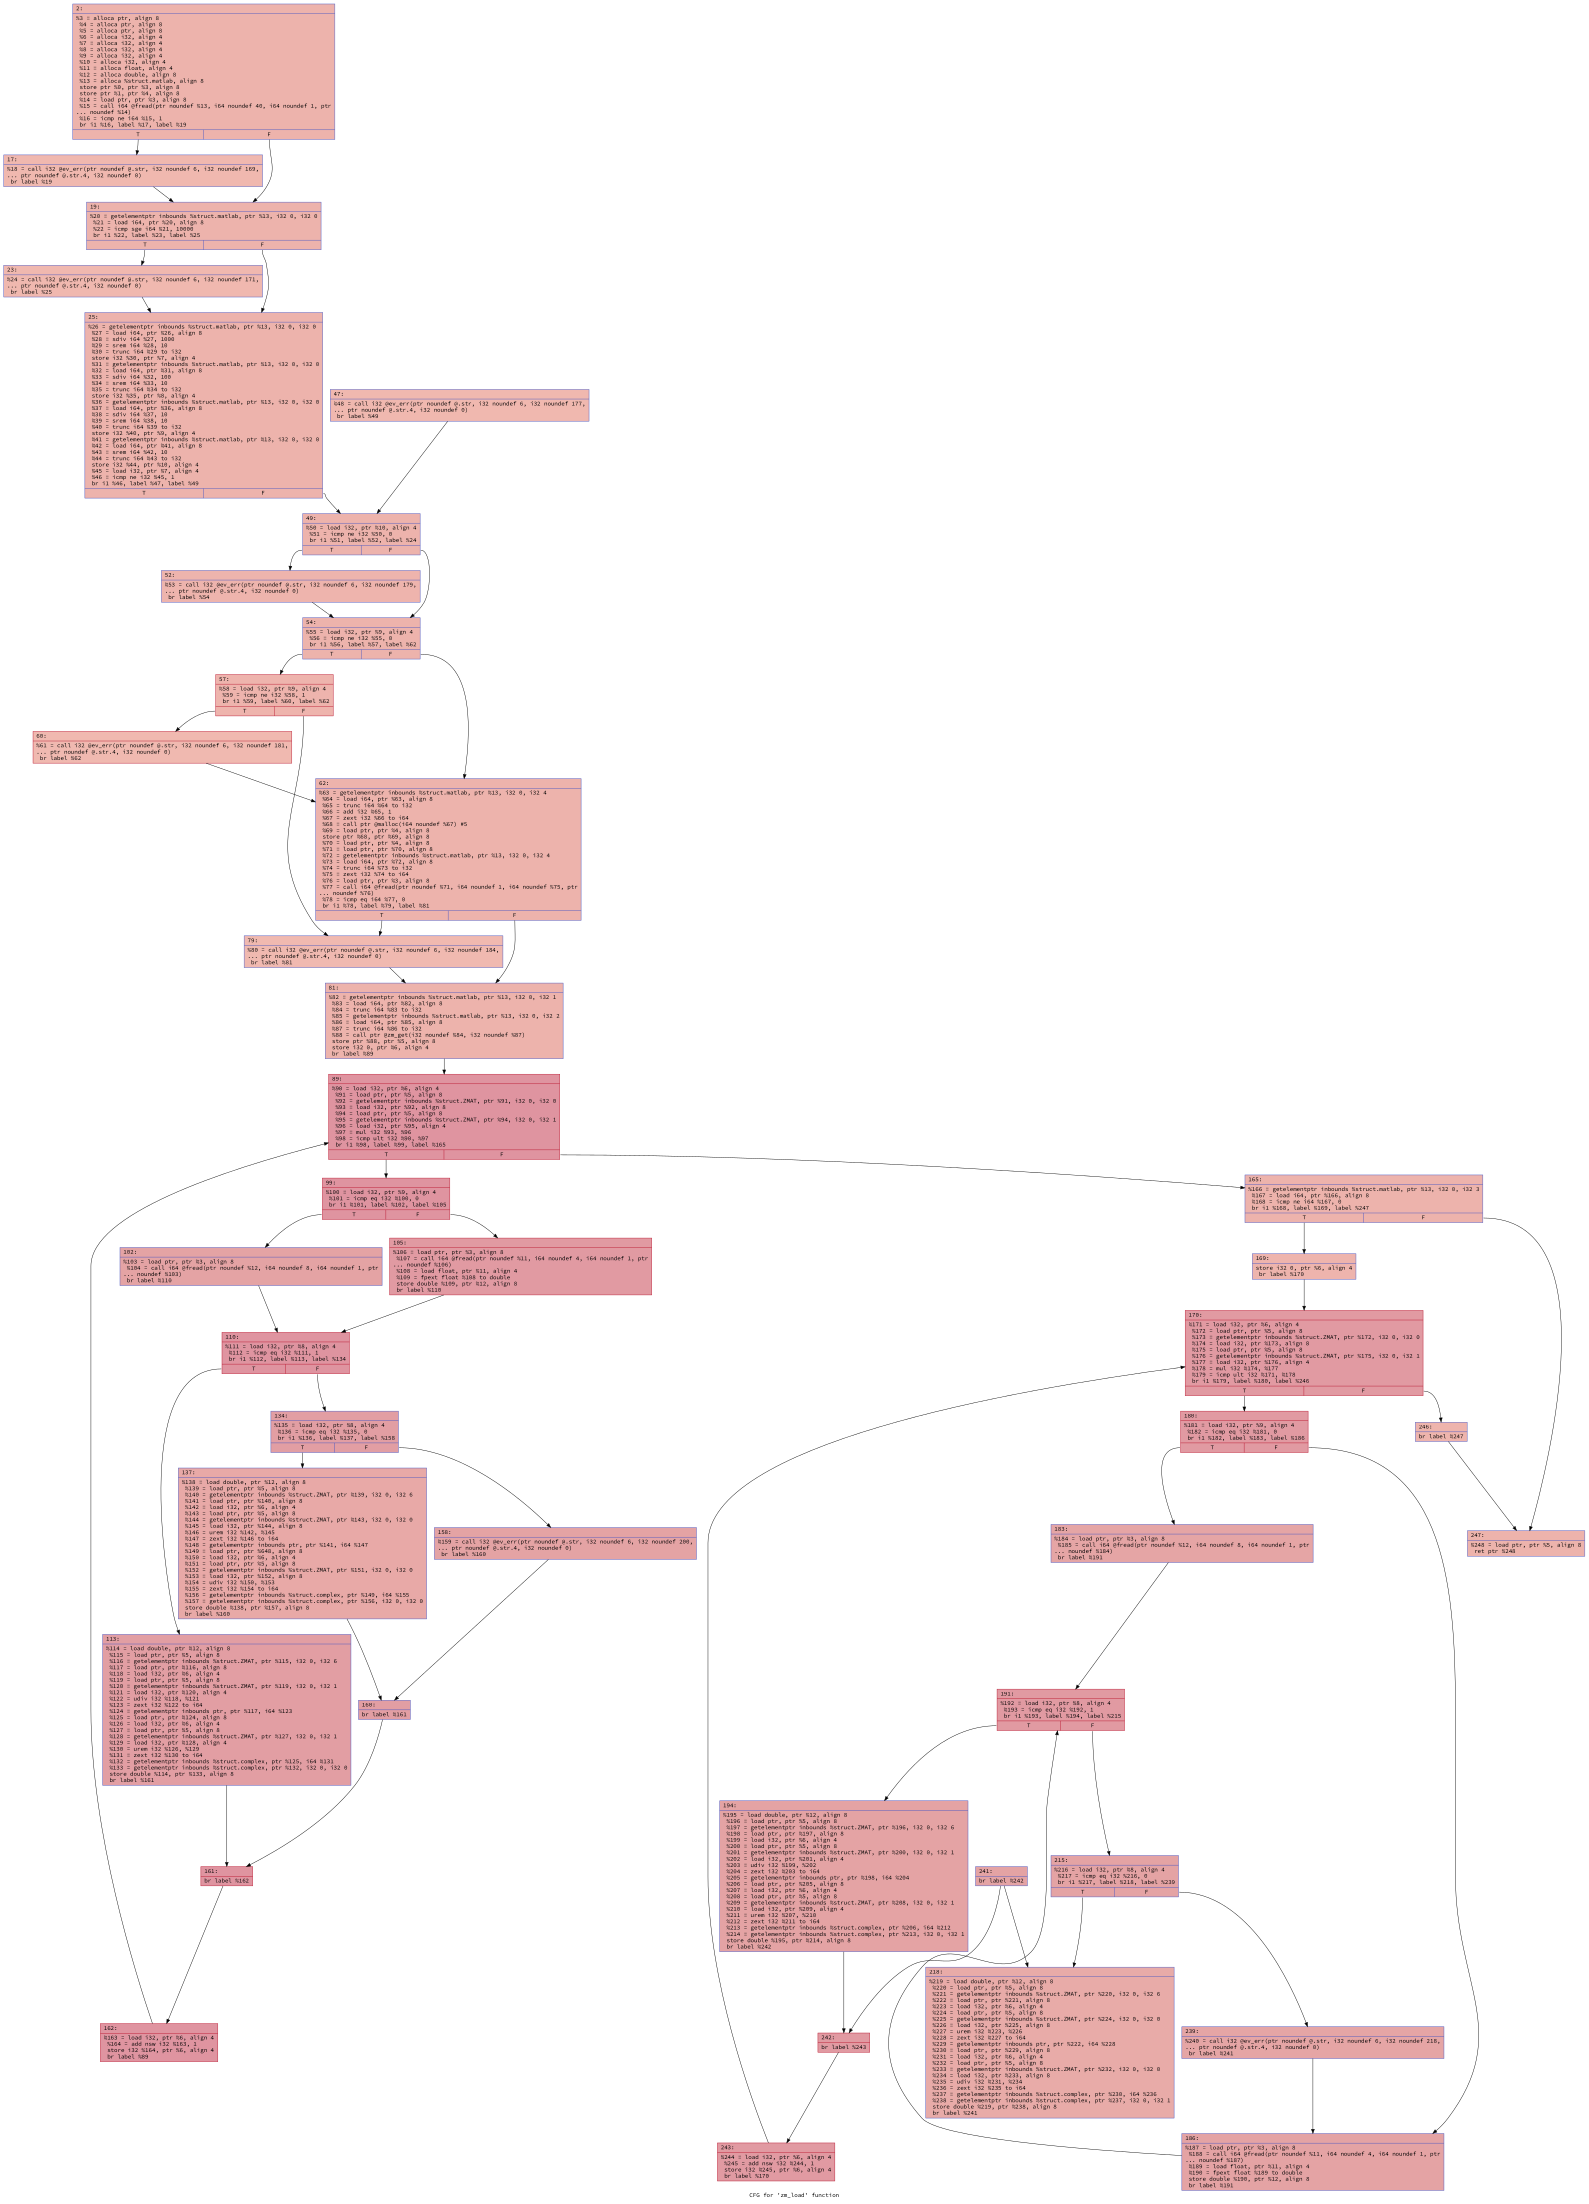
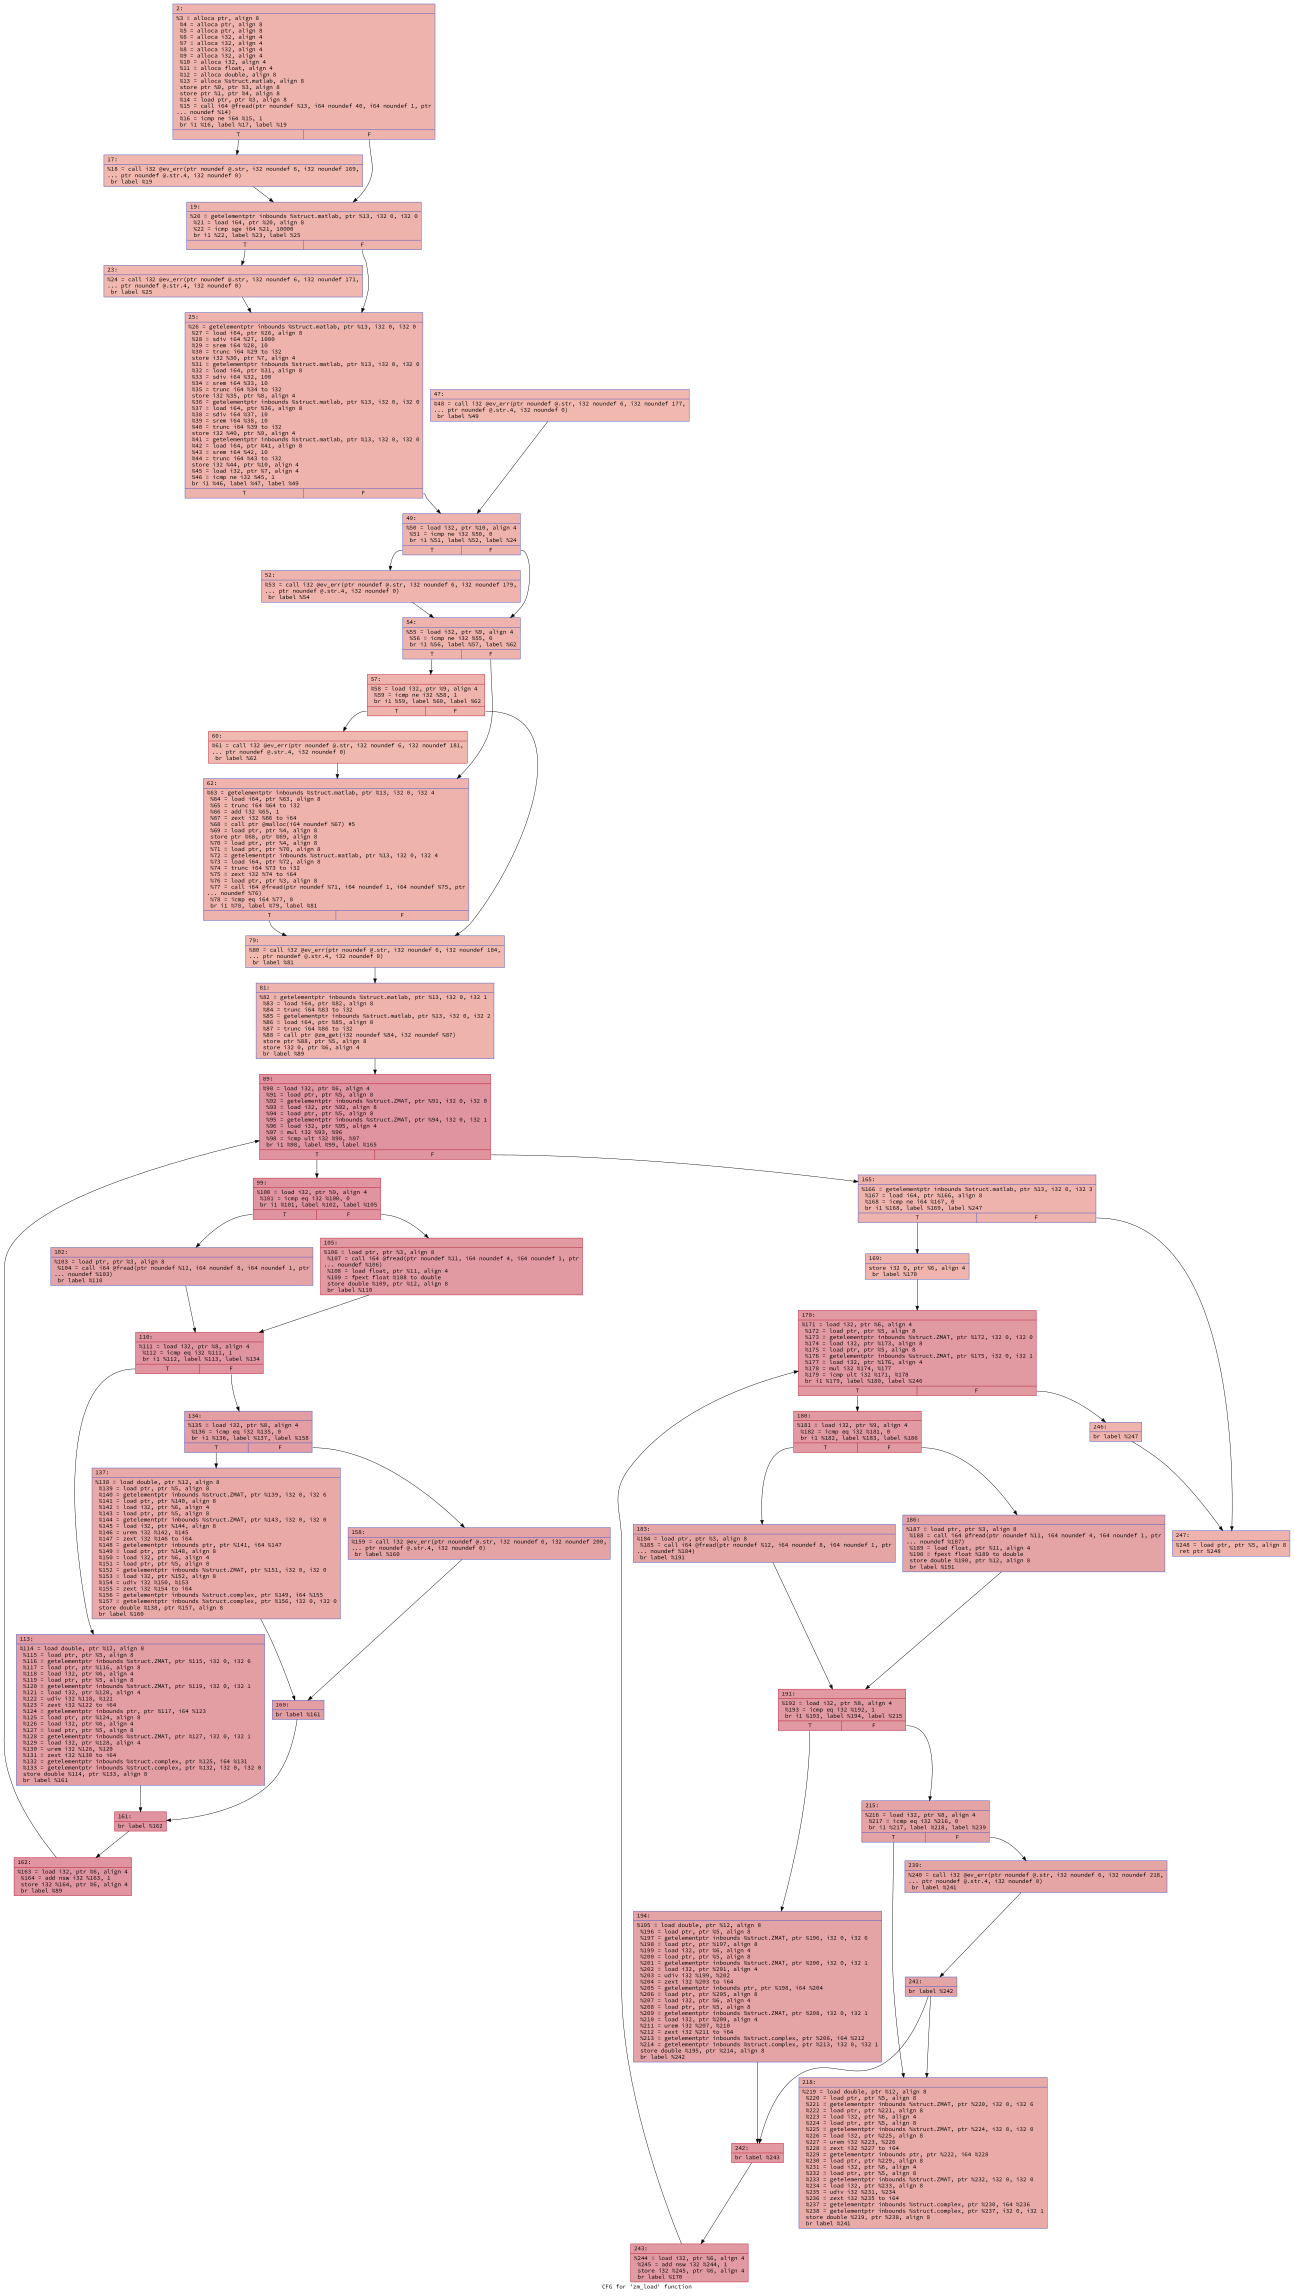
(514, 952) -> none
(242, 1551) -> (156, 1551)
(1313, 2094) -> (982, 1933)
